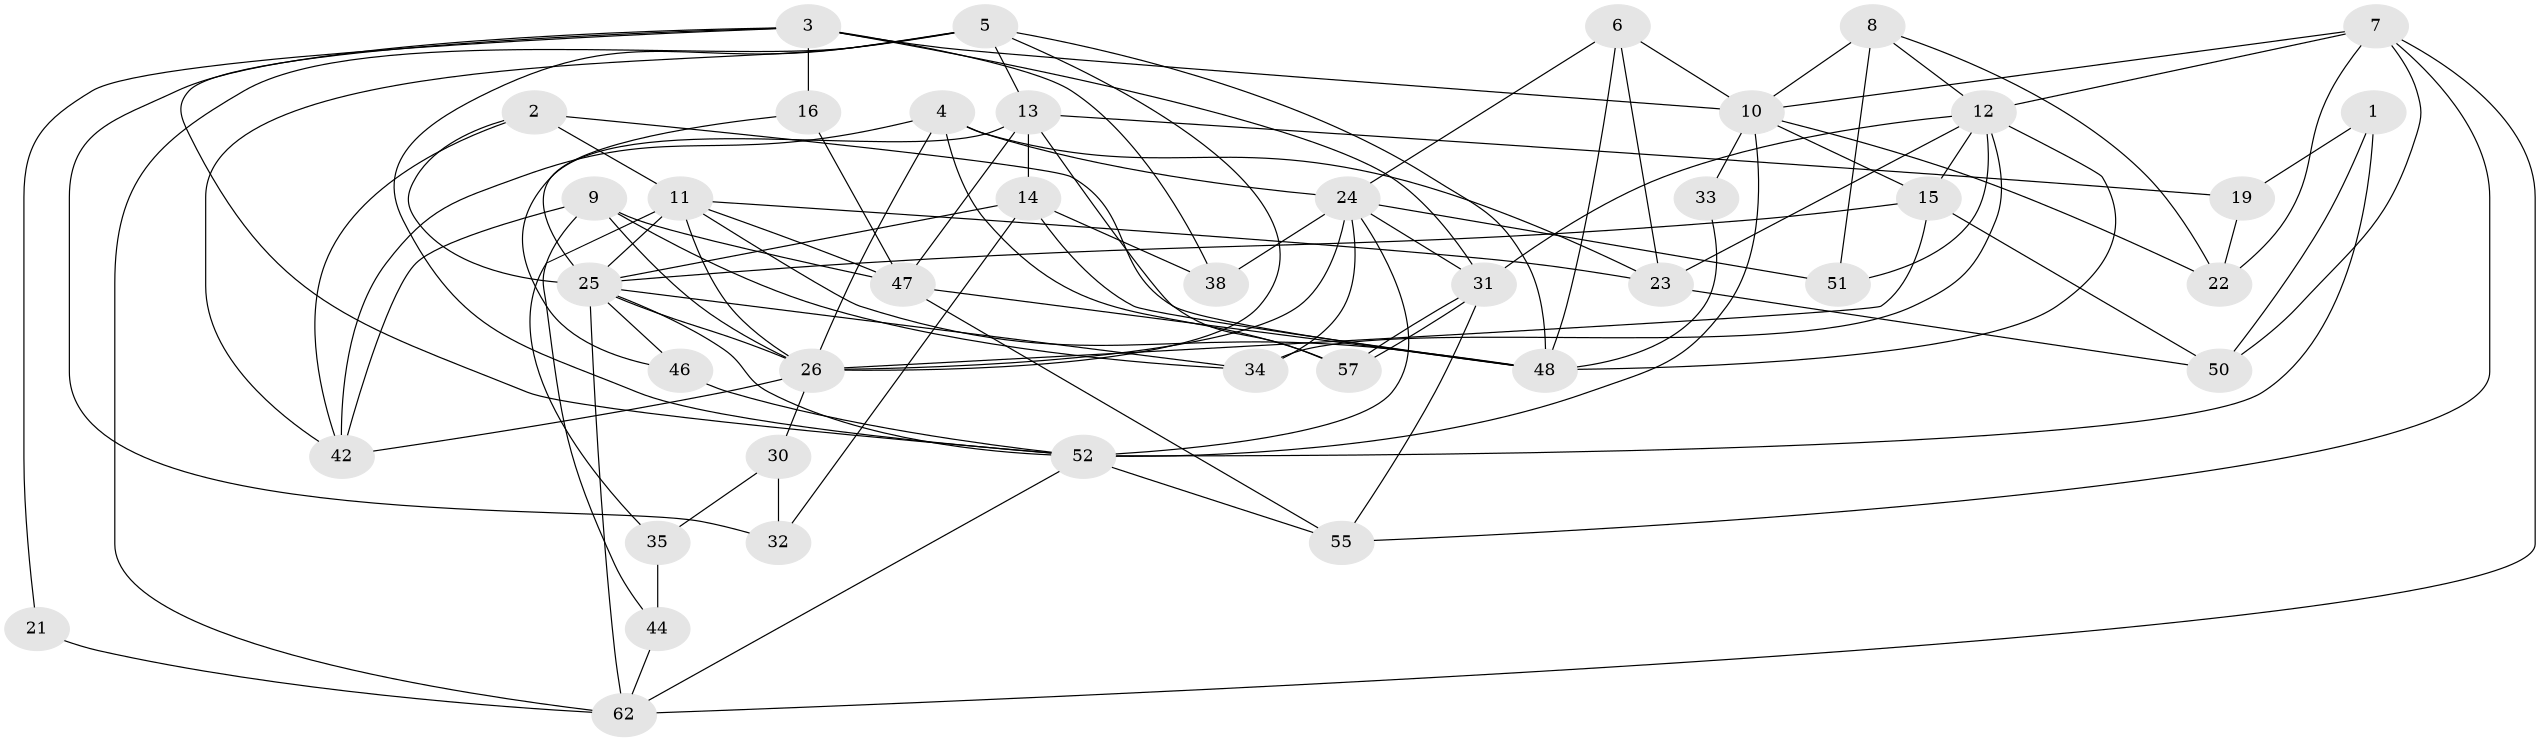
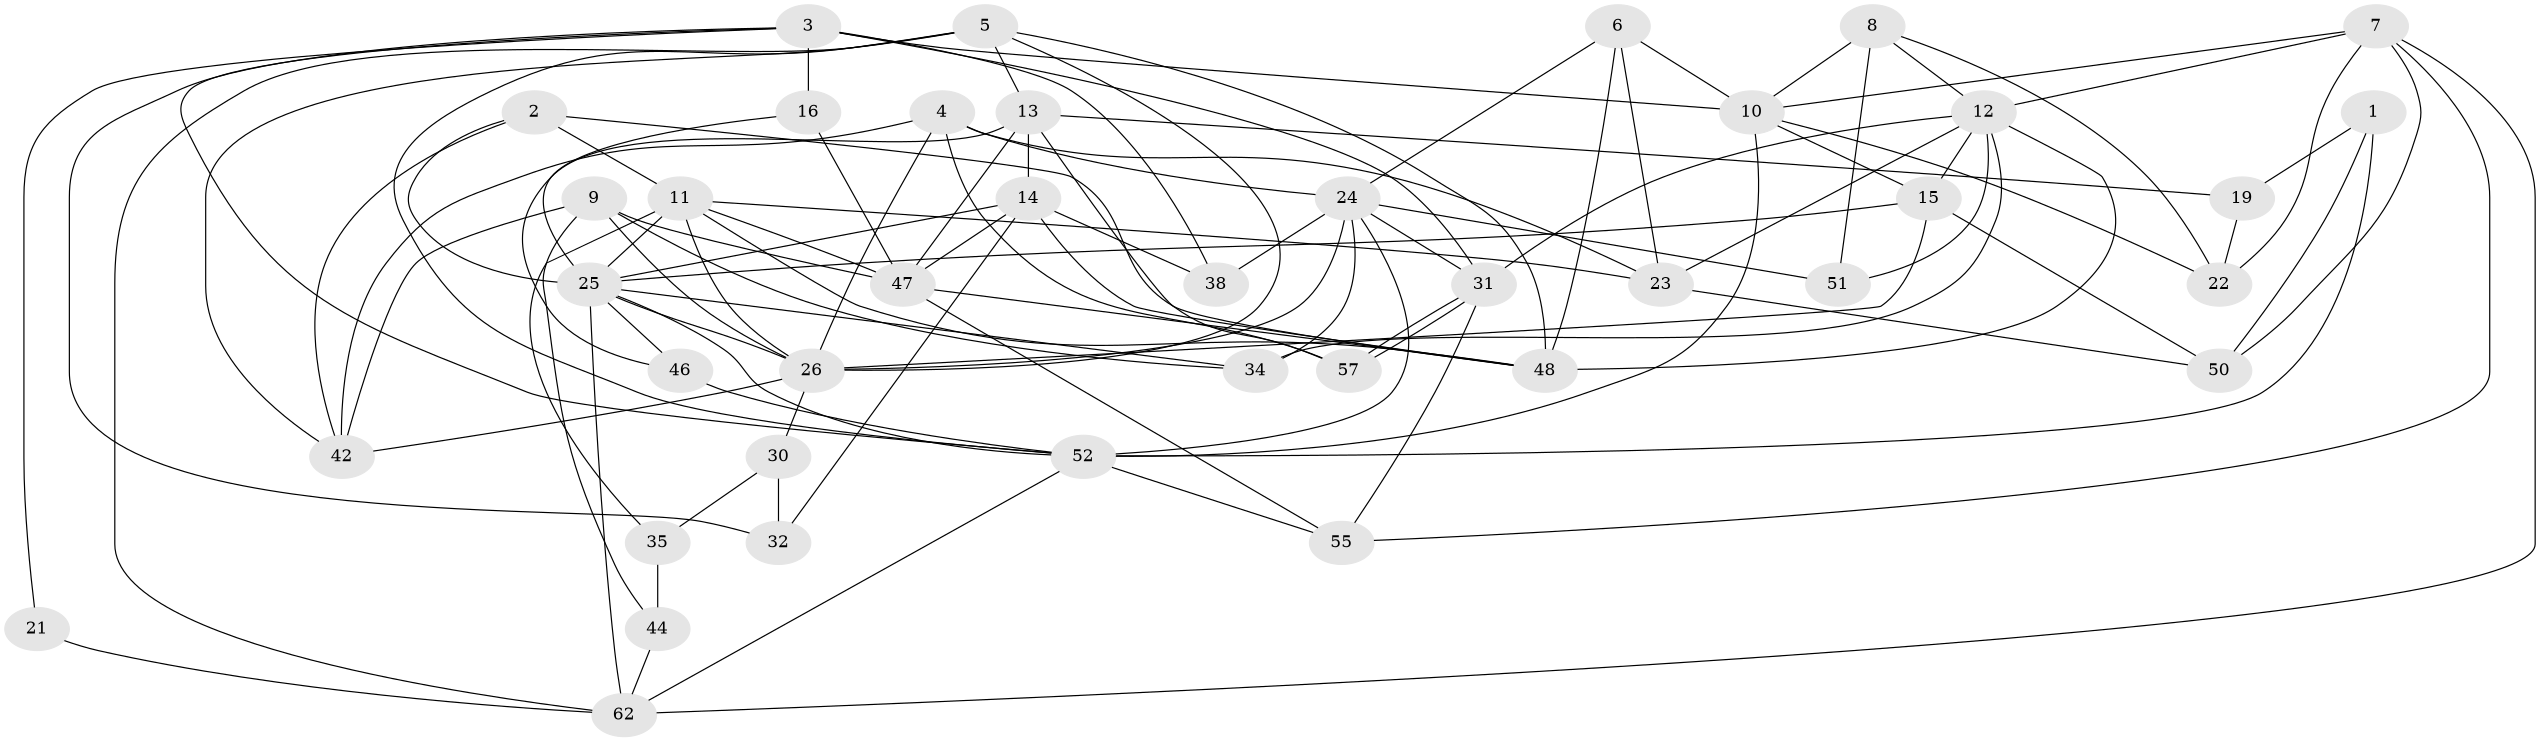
(1706, 199) -> none
none -> (966, 242)
